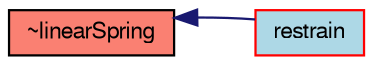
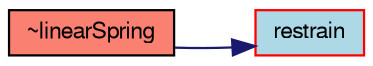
(226, 18) -> (203, 48)
